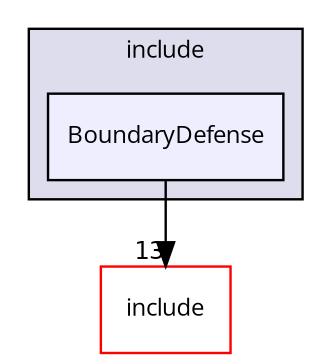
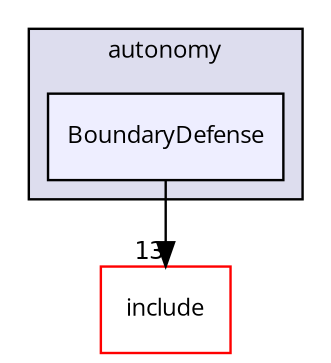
(166, 52) -> (166, 52)
